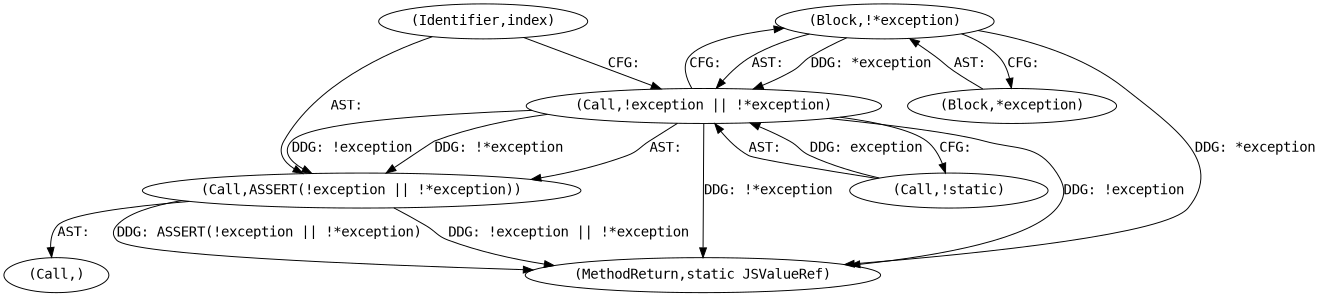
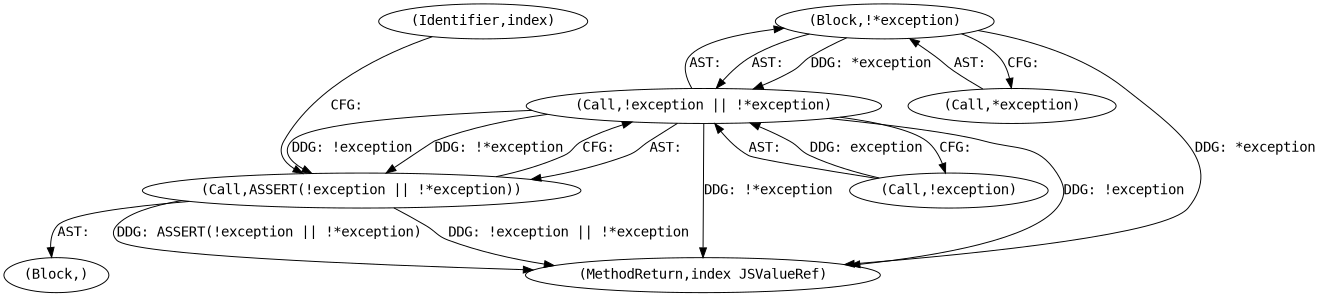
(588, 62) -> (562, 156)
(710, 64) -> (710, 64)
(351, 106) -> (351, 106)
(1012, 106) -> (1012, 106)
(949, 191) -> (949, 191)
(56, 275) -> (56, 275)
(703, 275) -> (703, 275)
